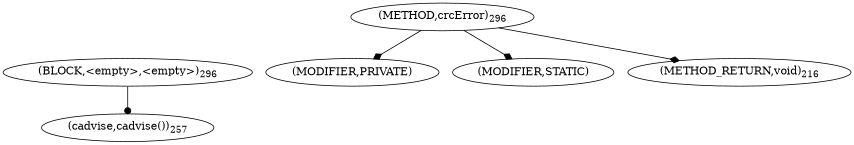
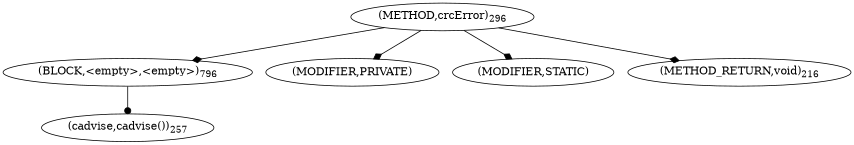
none -> (293, 43)
(209, 71) -> (209, 71)
